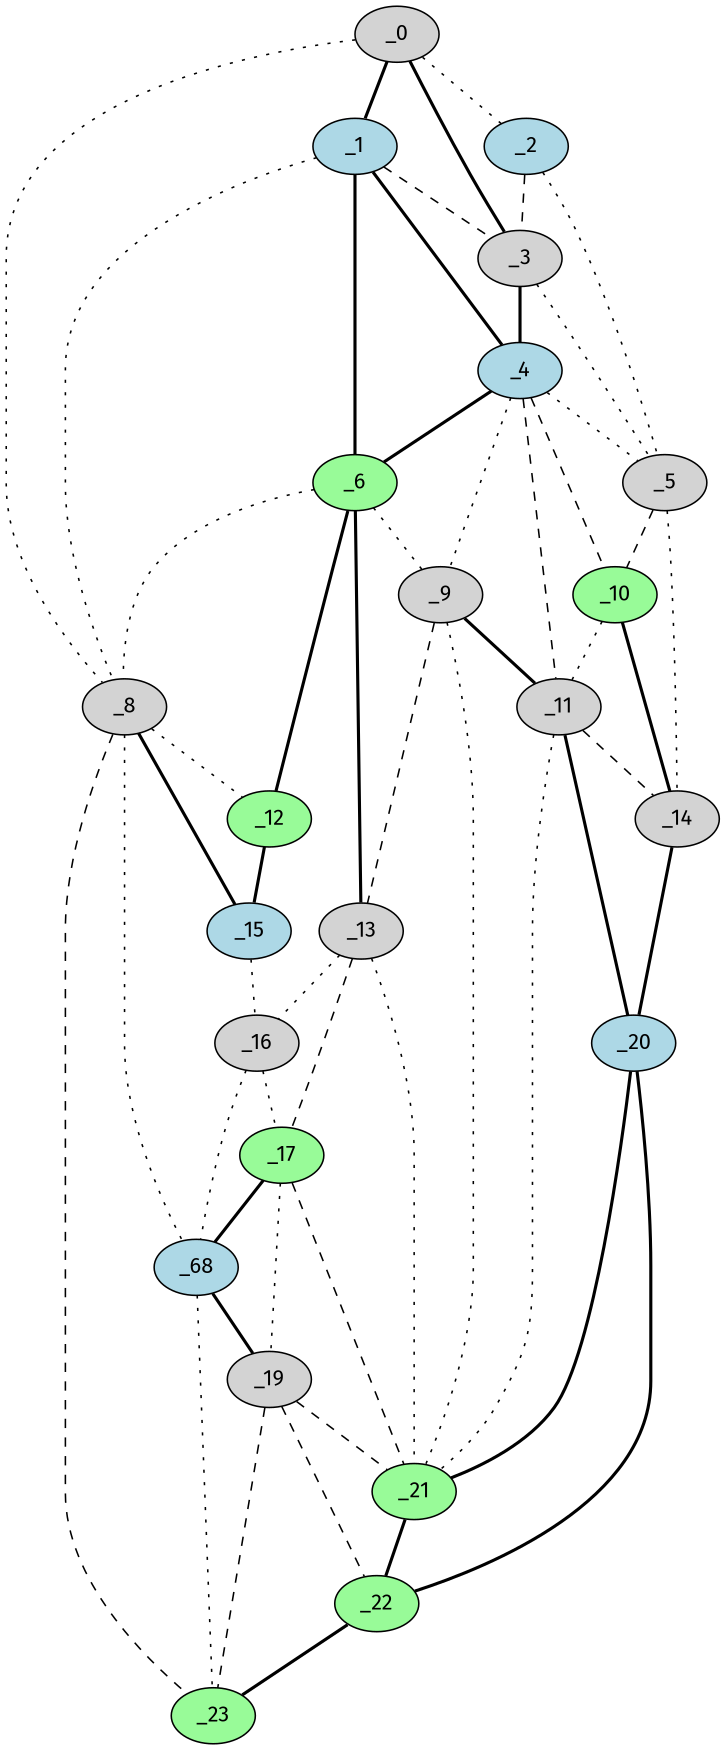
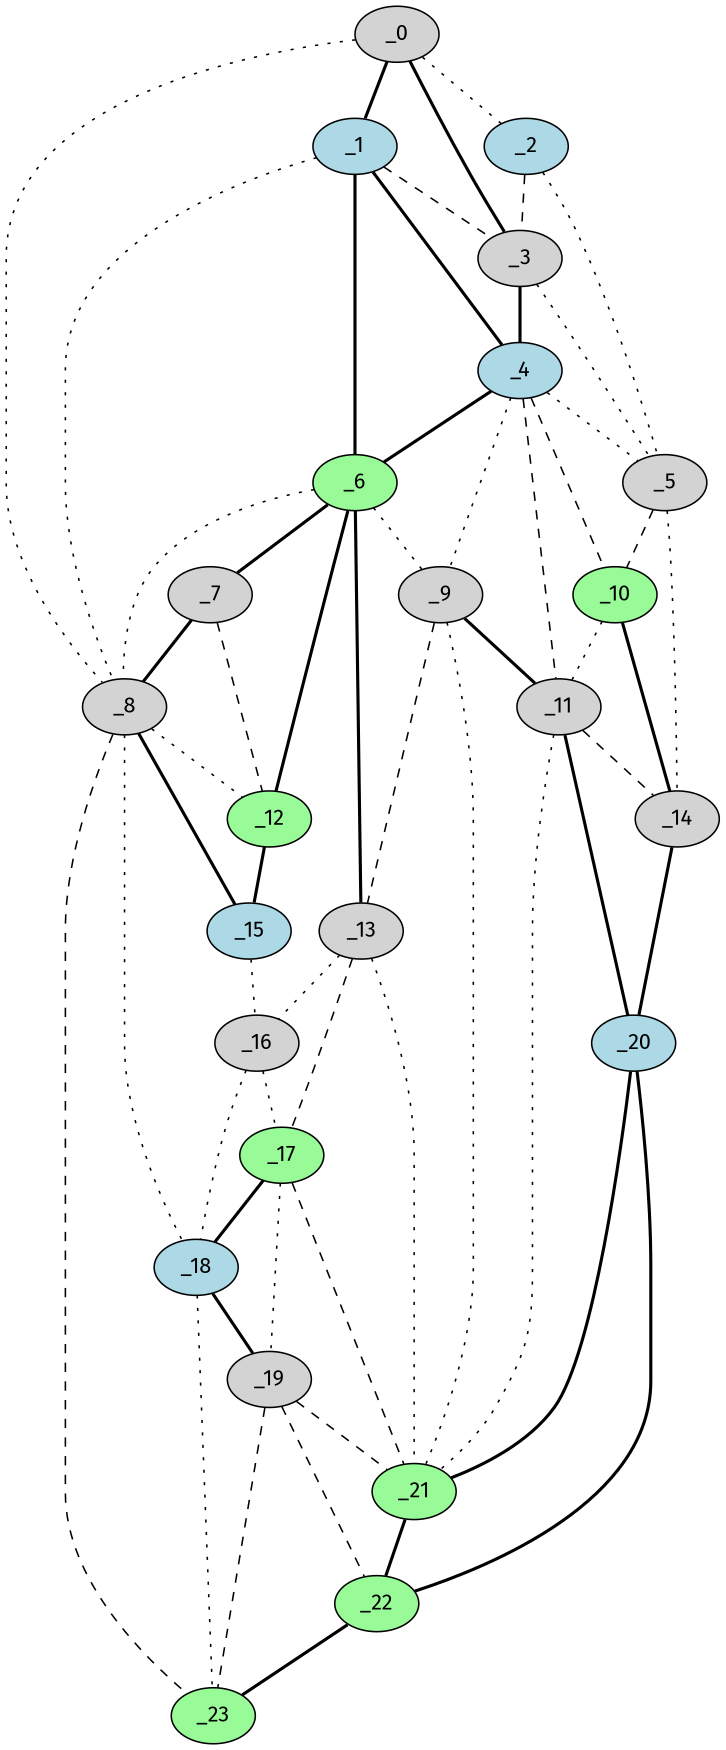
none -> (210, 595)
(196, 1267) -> (196, 1267)
